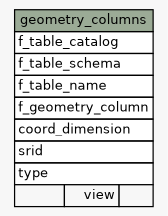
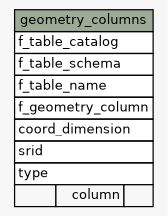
(100, 195) -> (96, 195)
